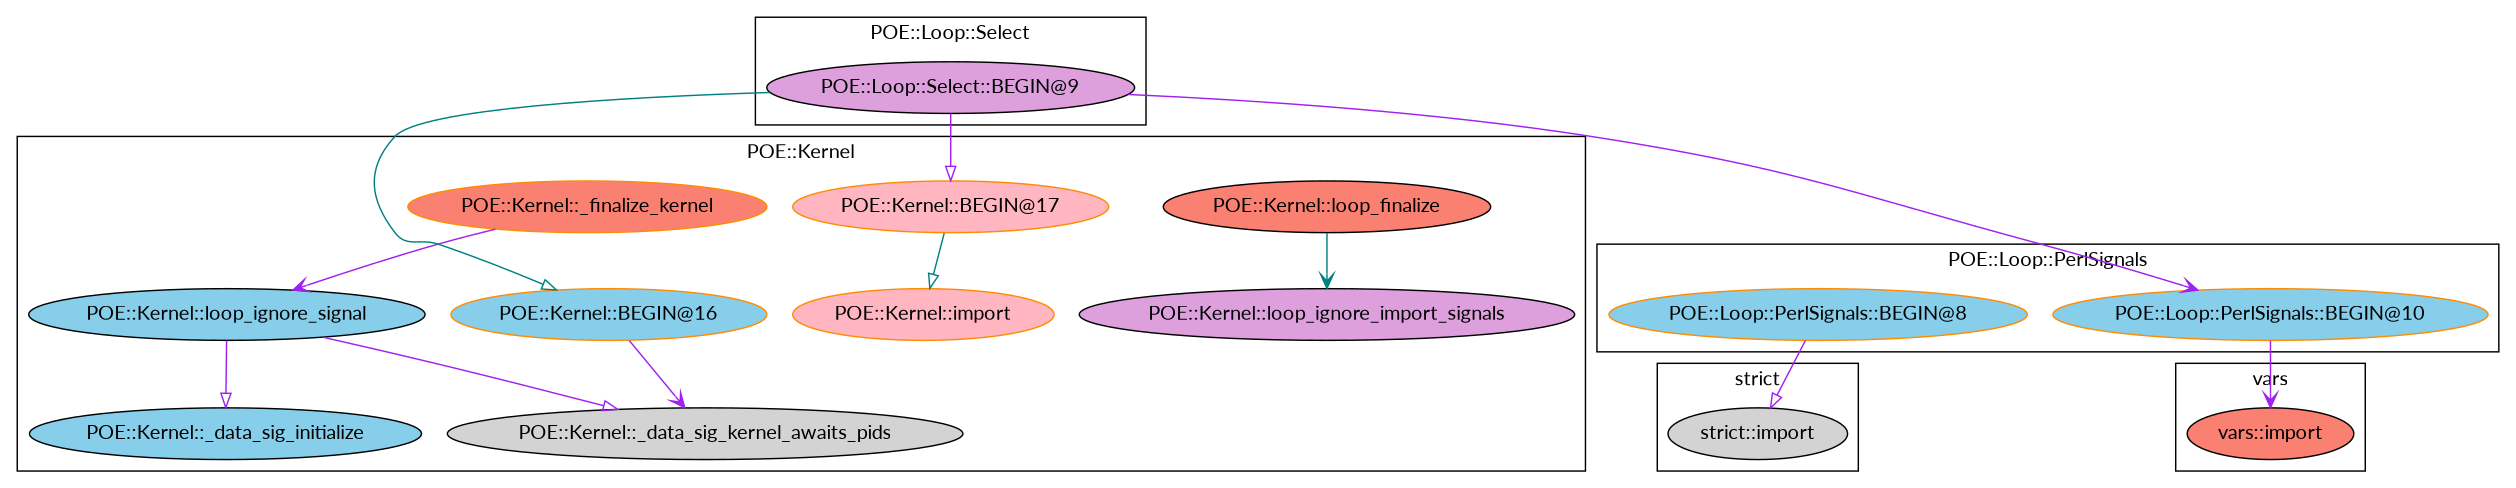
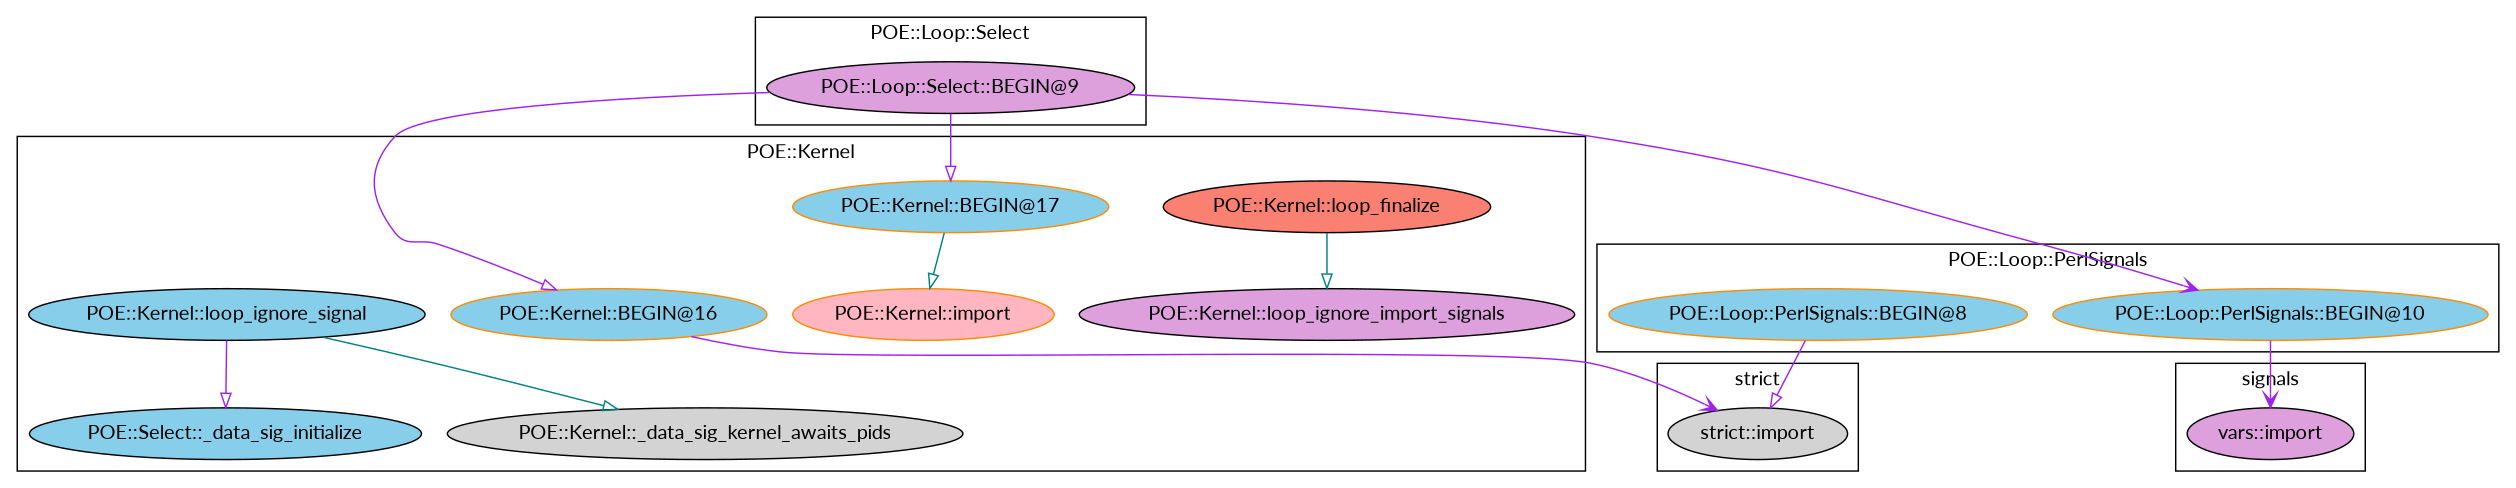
(448, 118) -> (448, 118)
(587, 207) -> none
(951, 207) -> (951, 207)
(1327, 253) -> (1327, 253)
(652, 368) -> (1201, 354)
(464, 370) -> (464, 370)
(2270, 380) -> (2270, 380)
(225, 434) -> (225, 434)
(2270, 434) -> (2270, 434)
